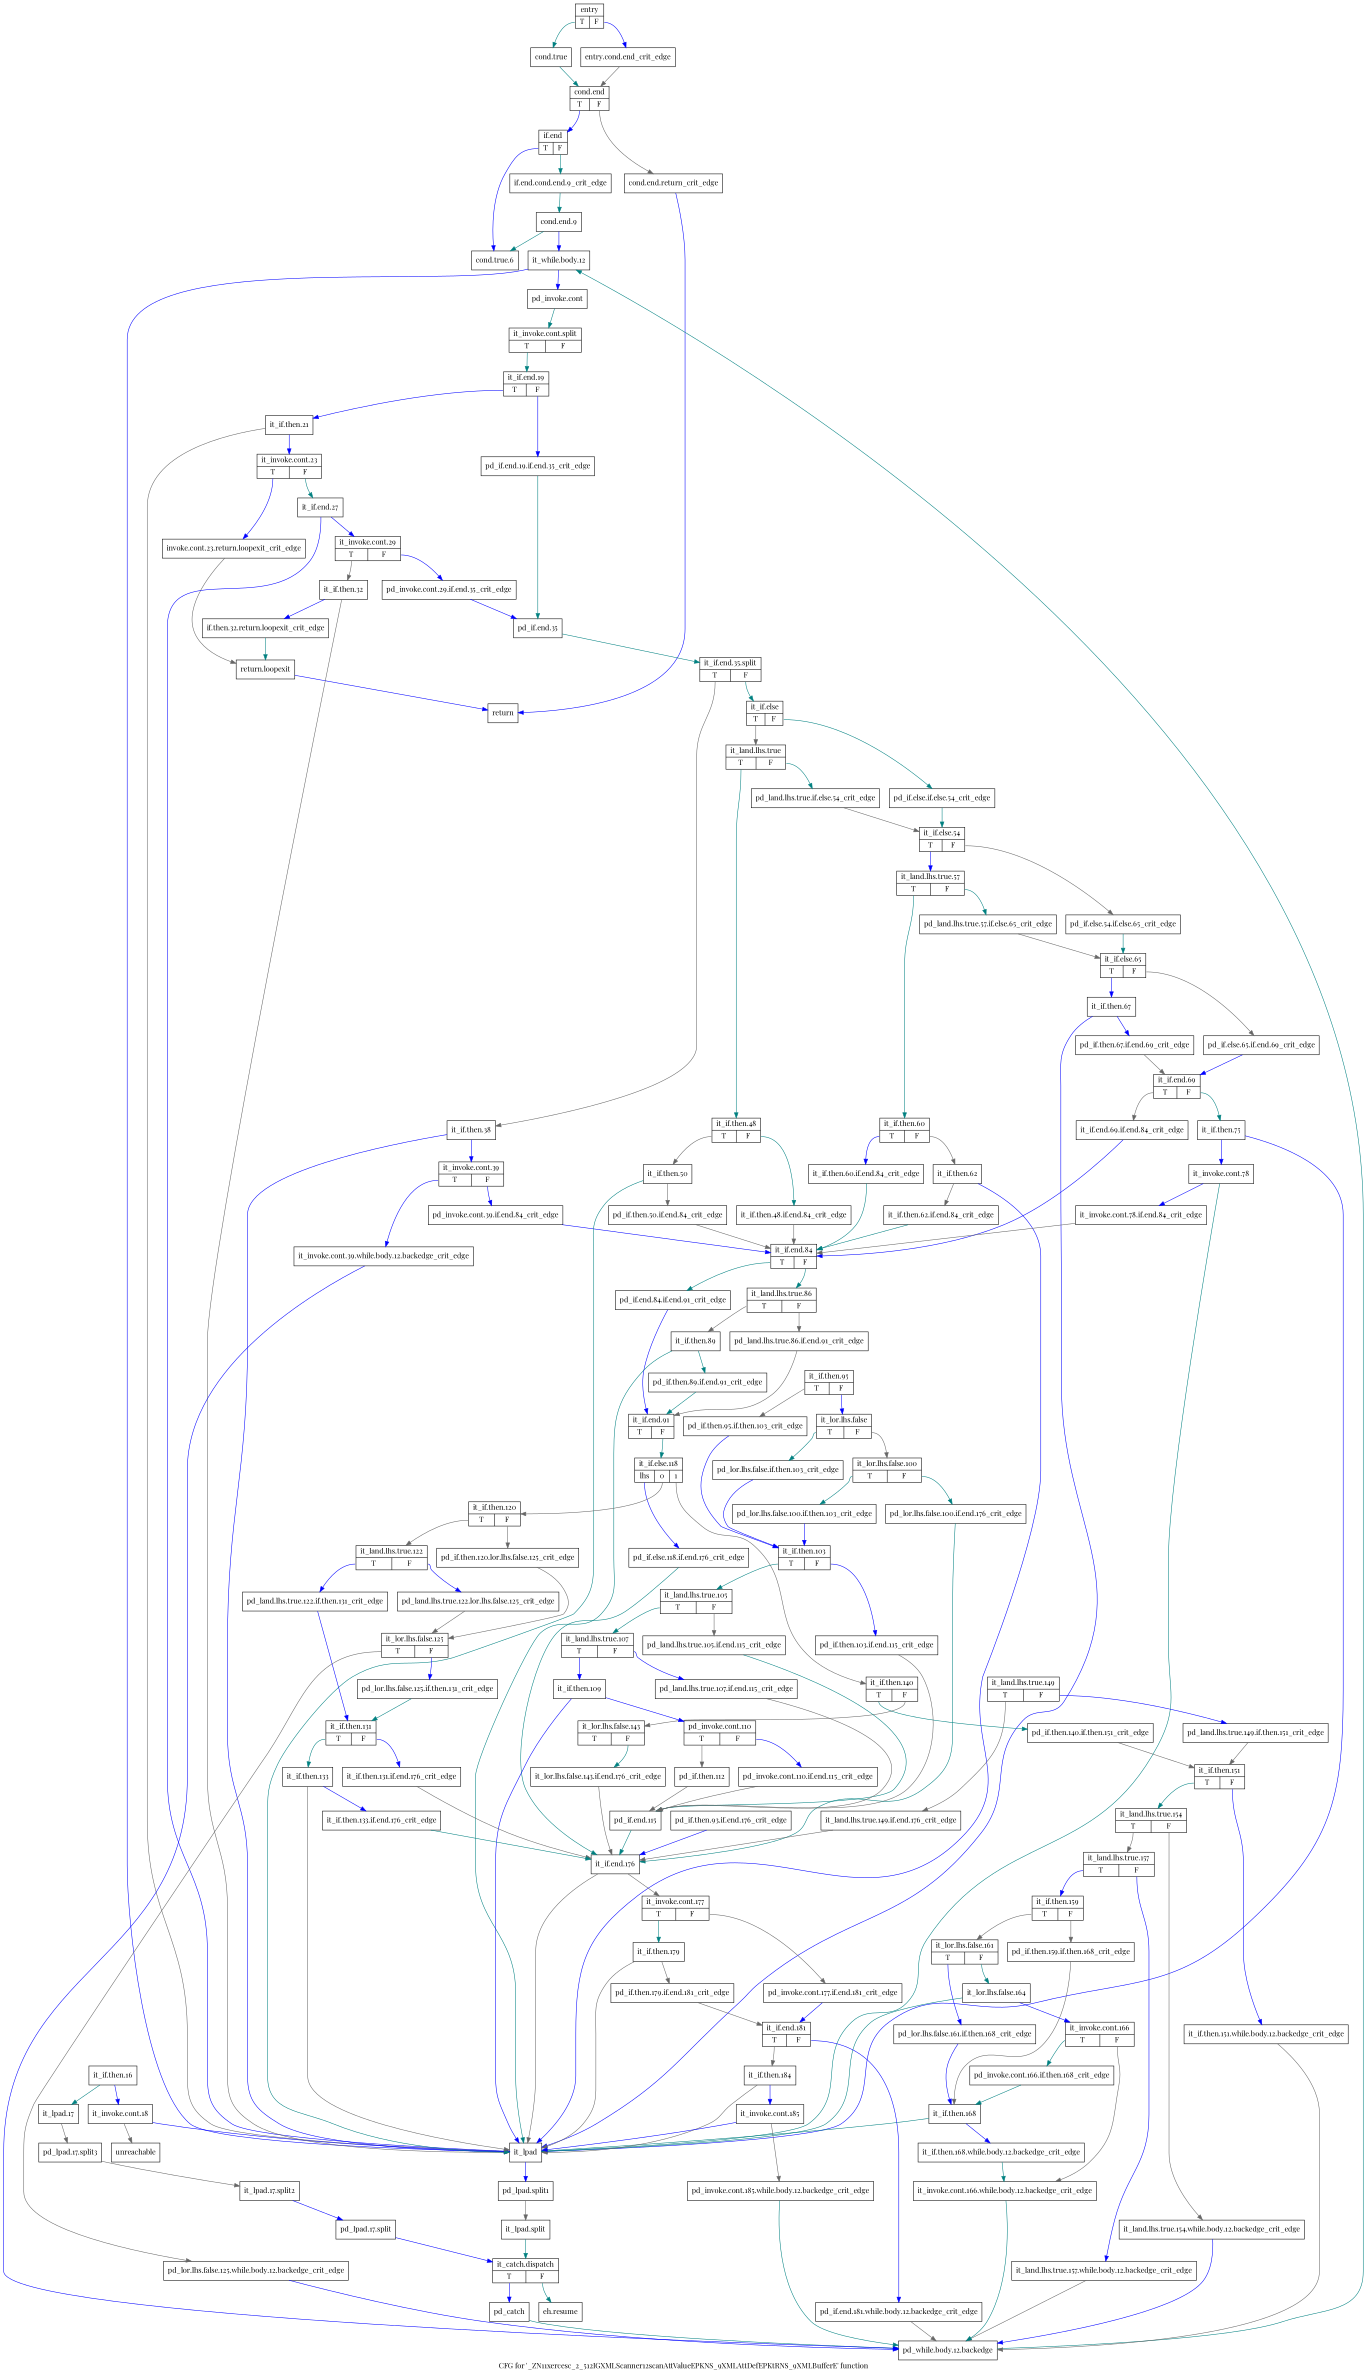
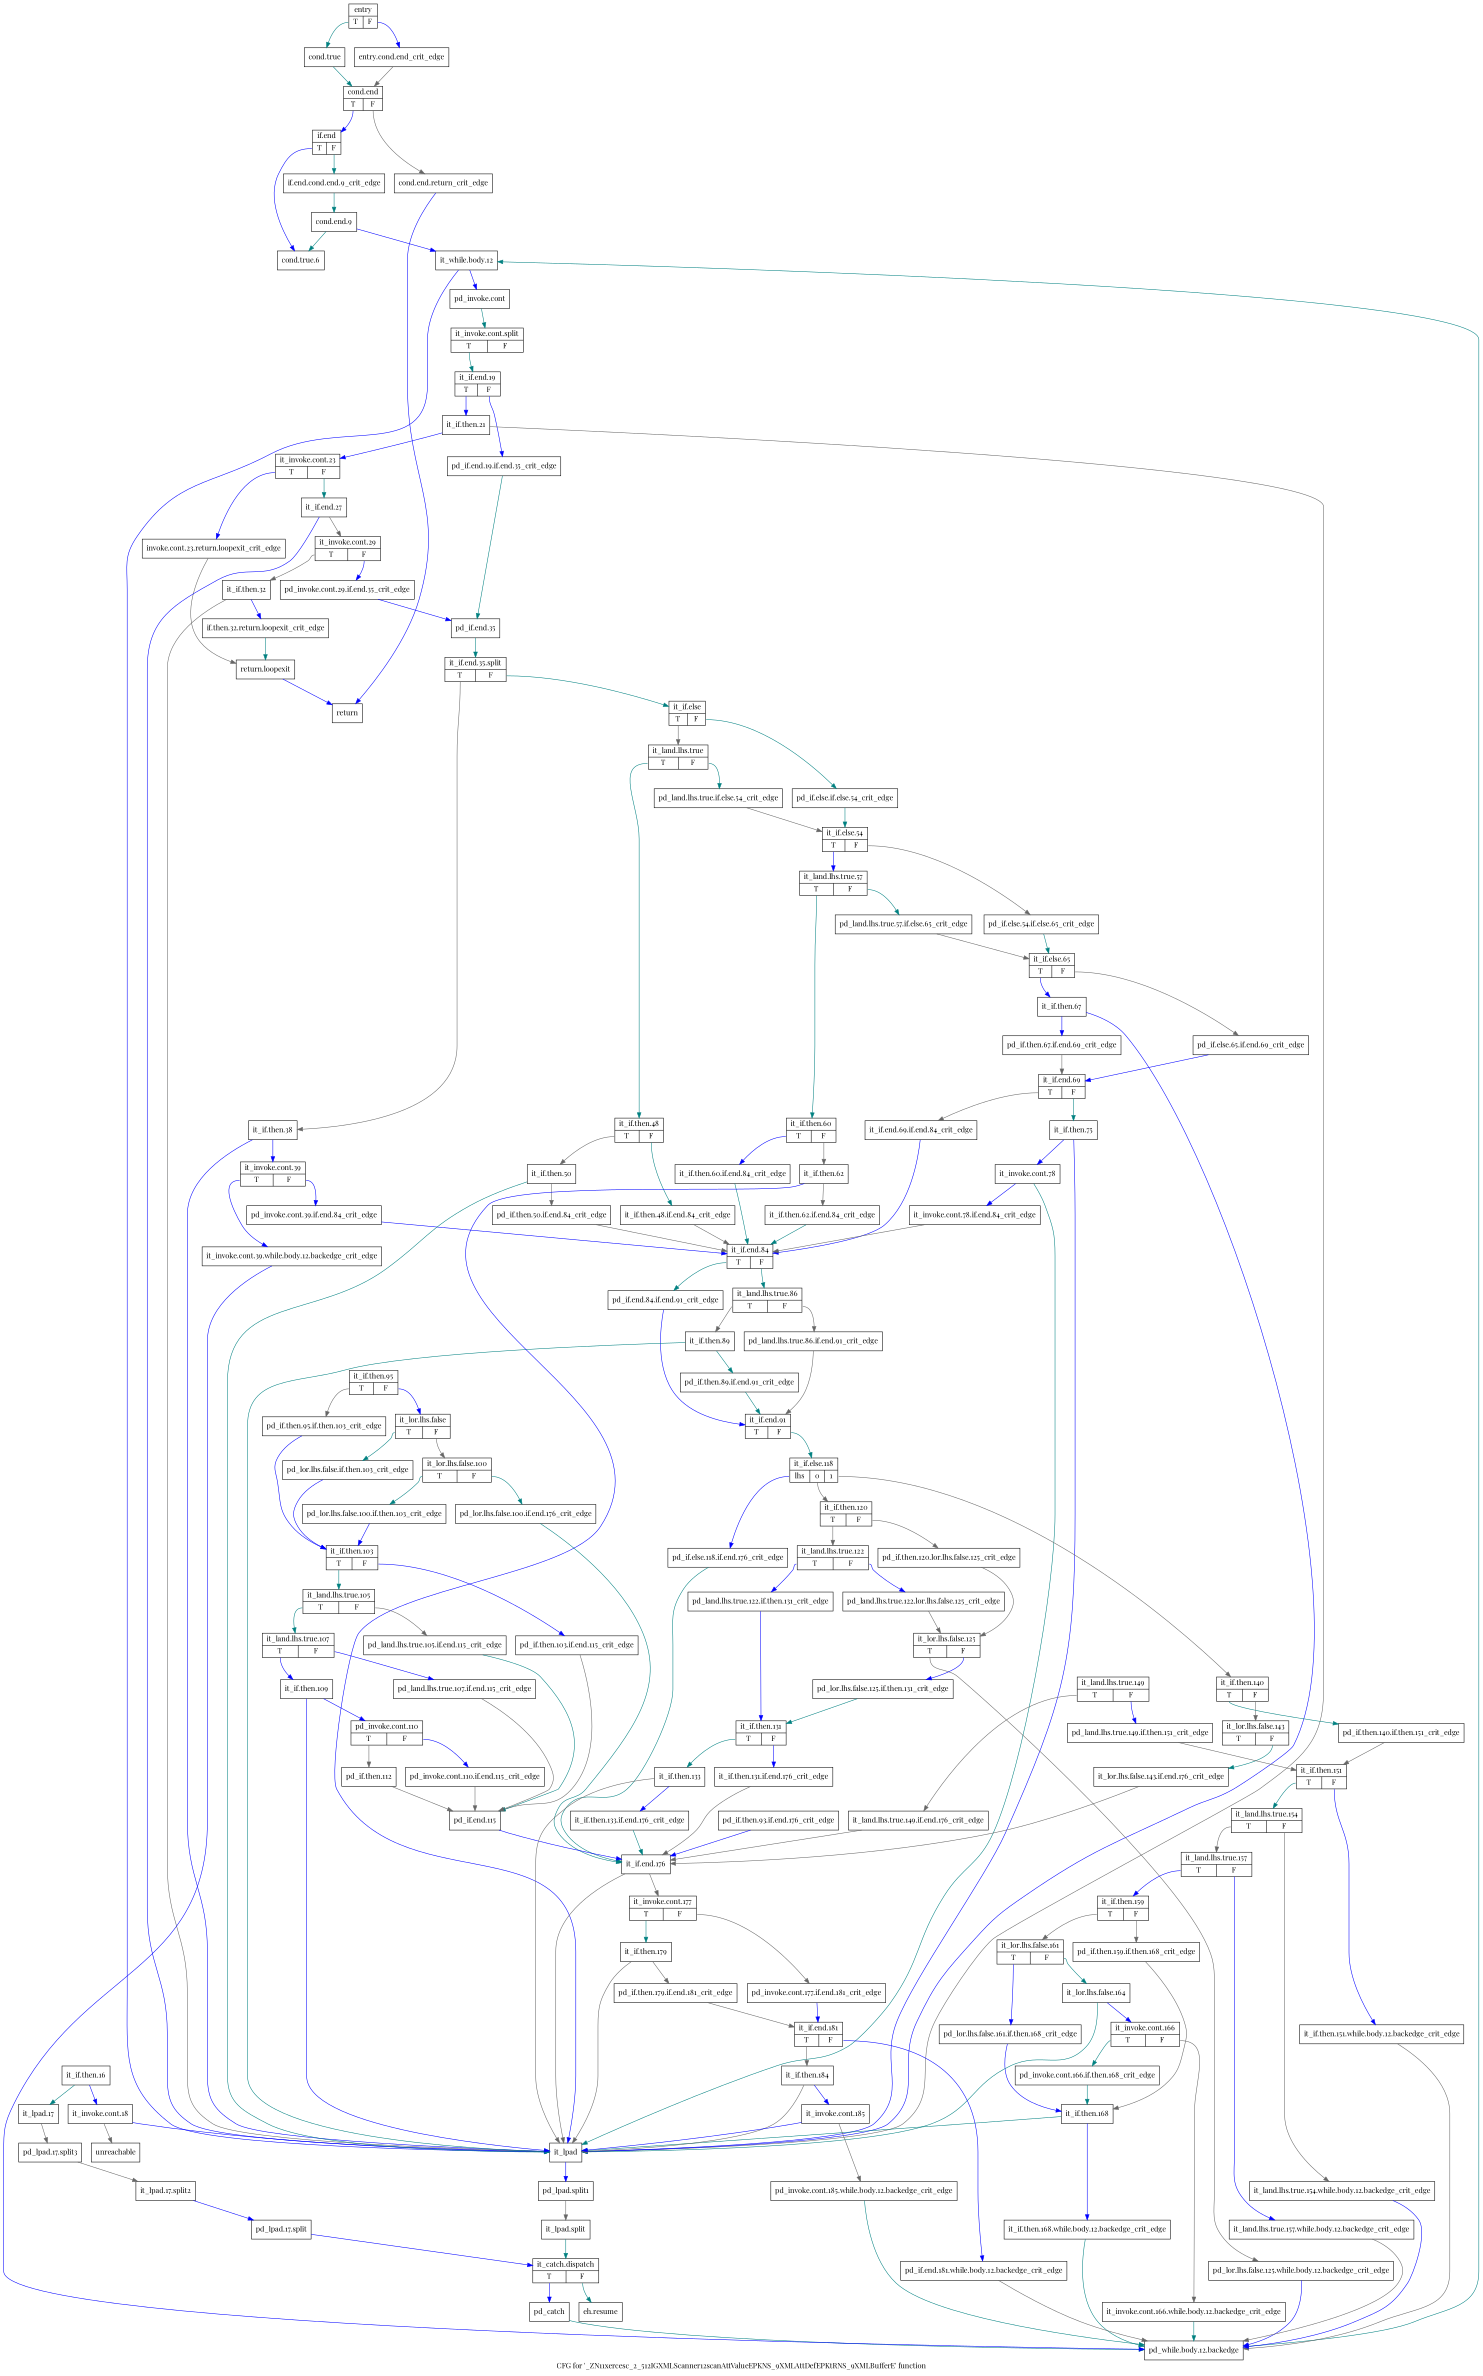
(341, 525) -> (334, 524)
(627, 1840) -> (557, 1846)
(1003, 2169) -> (1089, 2305)
